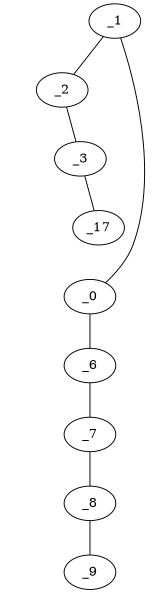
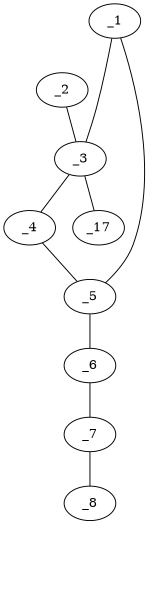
(89, 56) -> (101, 91)
none -> (30, 228)
(90, 297) -> (90, 297)
(90, 572) -> none
